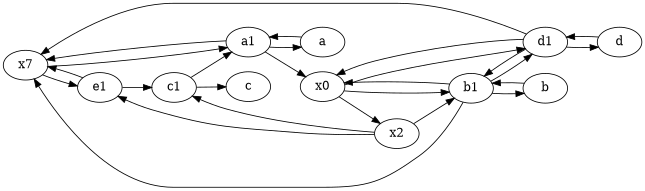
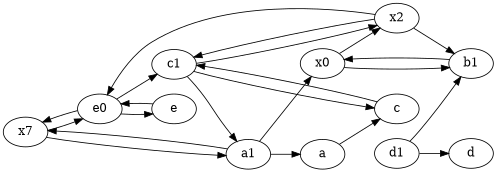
(284, 3) -> none
(290, 37) -> (356, 134)
(587, 37) -> none
none -> (283, 47)
(433, 49) -> none
(430, 64) -> none
(508, 71) -> none
none -> (291, 82)
(100, 87) -> (100, 109)
(545, 88) -> none
none -> (174, 109)
(247, 187) -> none
